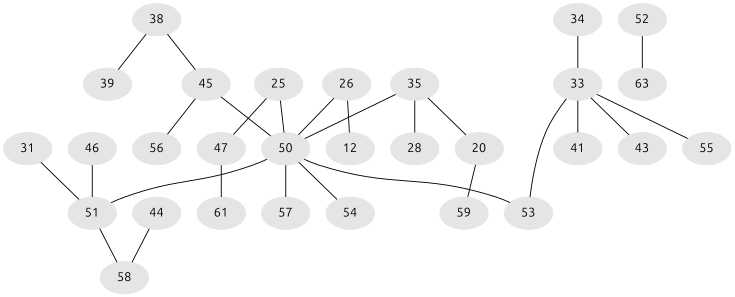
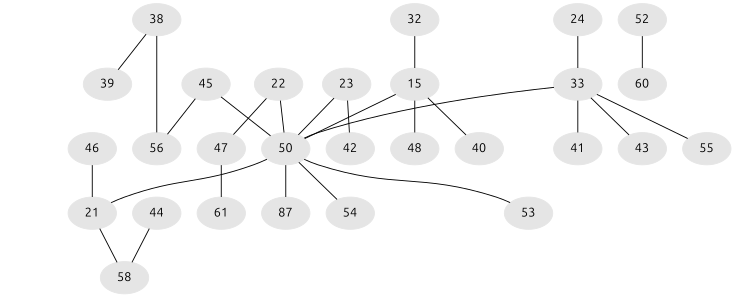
none -> (415, 20)
(578, 20) -> (578, 20)
(181, 52) -> (157, 84)
(279, 84) -> (279, 84)
(347, 84) -> (347, 84)
(415, 84) -> (415, 84)
(642, 84) -> (642, 84)
(541, 145) -> (428, 106)
(28, 149) -> none
(350, 149) -> (350, 149)
(415, 149) -> (415, 149)
(479, 149) -> (479, 149)
(92, 213) -> (92, 213)
(286, 213) -> (286, 213)
(464, 213) -> none
